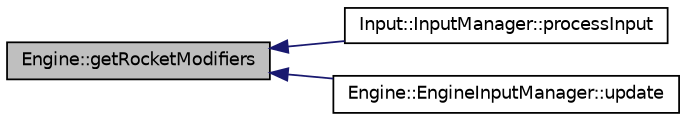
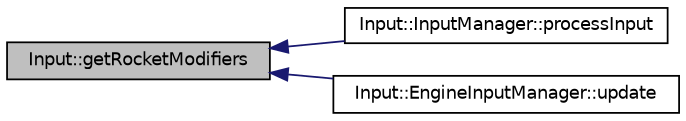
(138, 61) -> (138, 61)
(506, 94) -> (506, 94)
